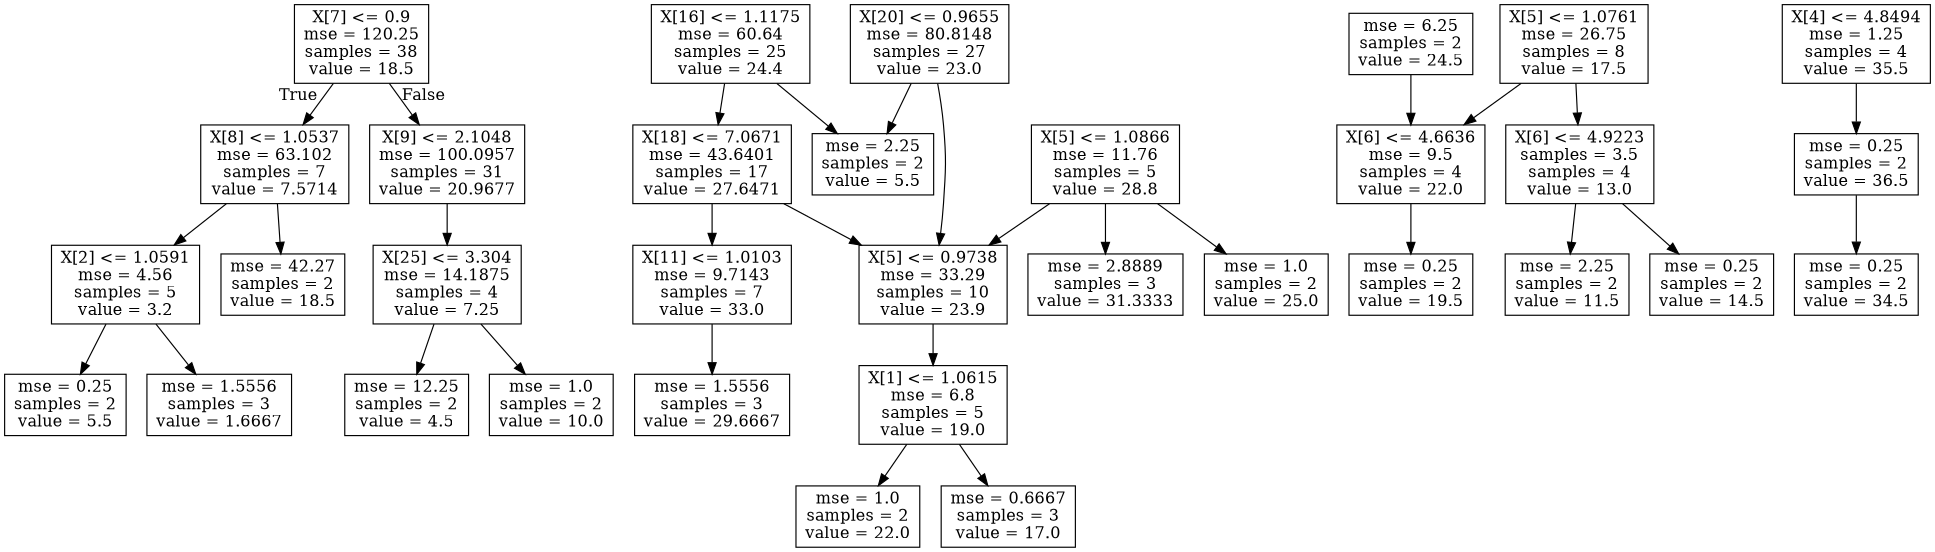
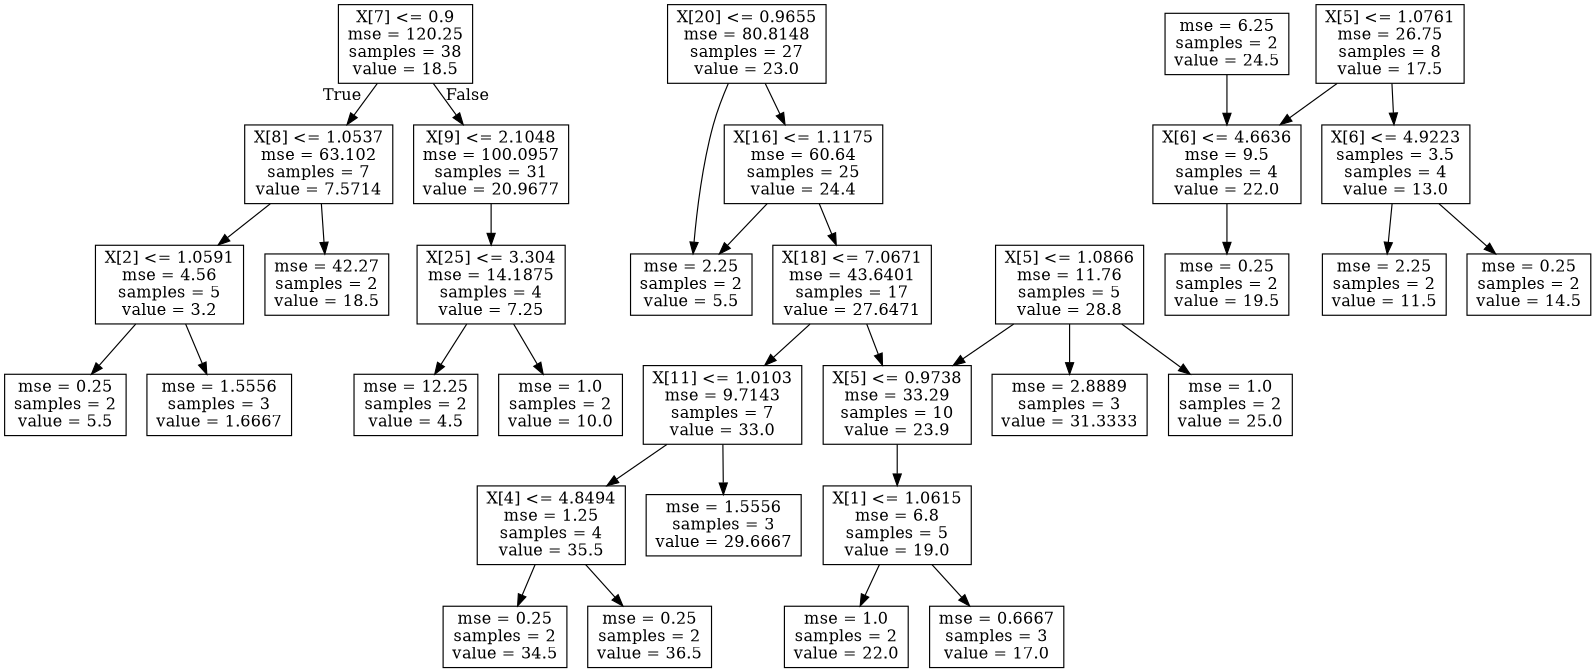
(945, 158) -> (773, 99)
(1856, 219) -> (529, 580)
none -> (642, 462)
